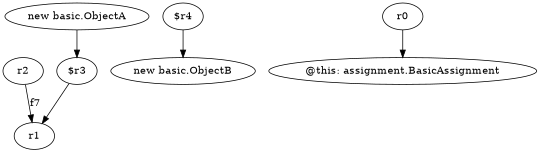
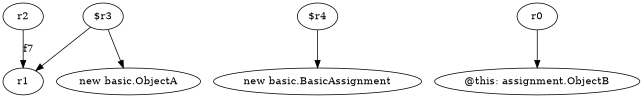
(77, 40) -> (114, 45)
(183, 71) -> (318, 81)
(403, 71) -> (537, 81)
